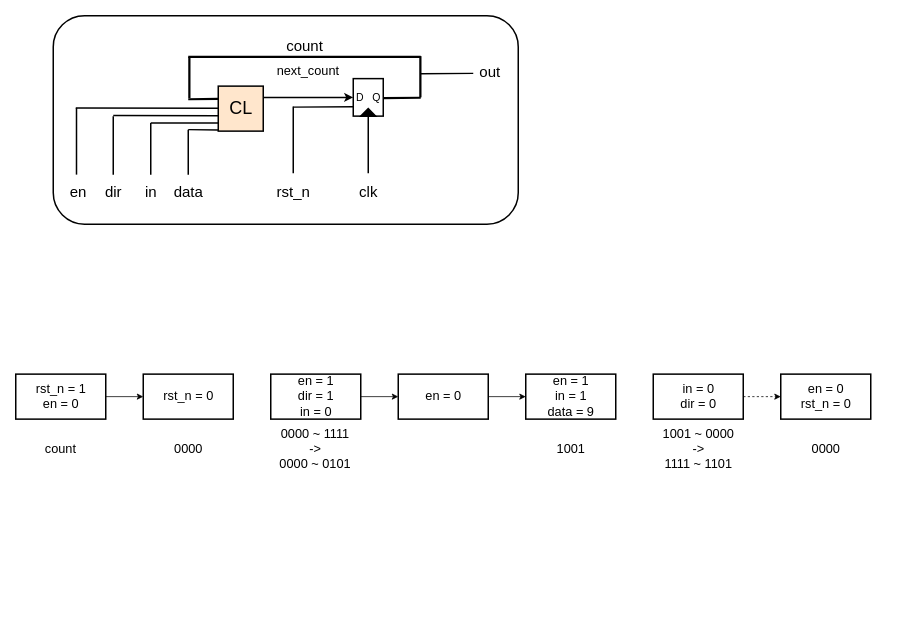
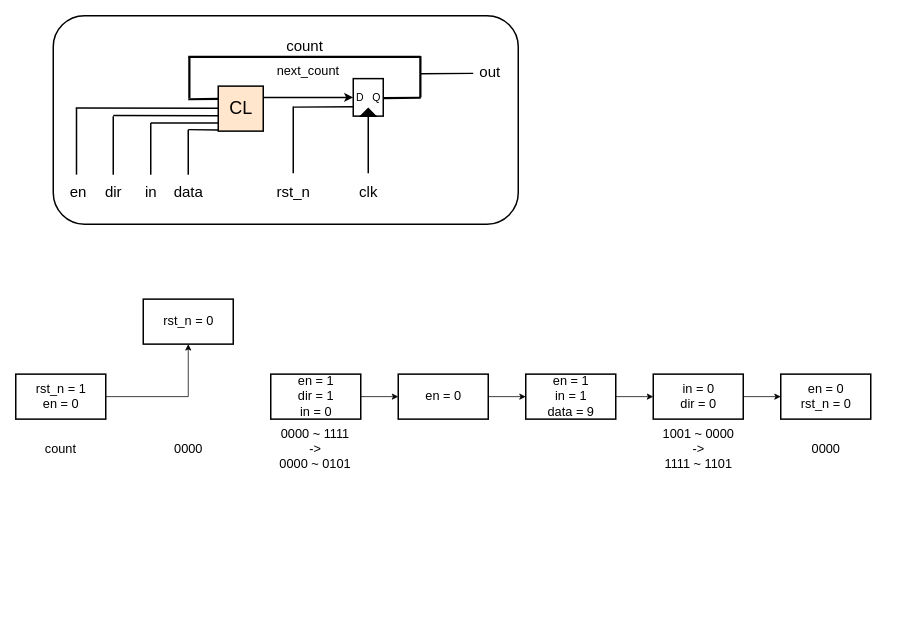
(188, 396) -> (188, 321)
none -> (632, 396)
(760, 396) -> (760, 396)
(571, 449) -> none
